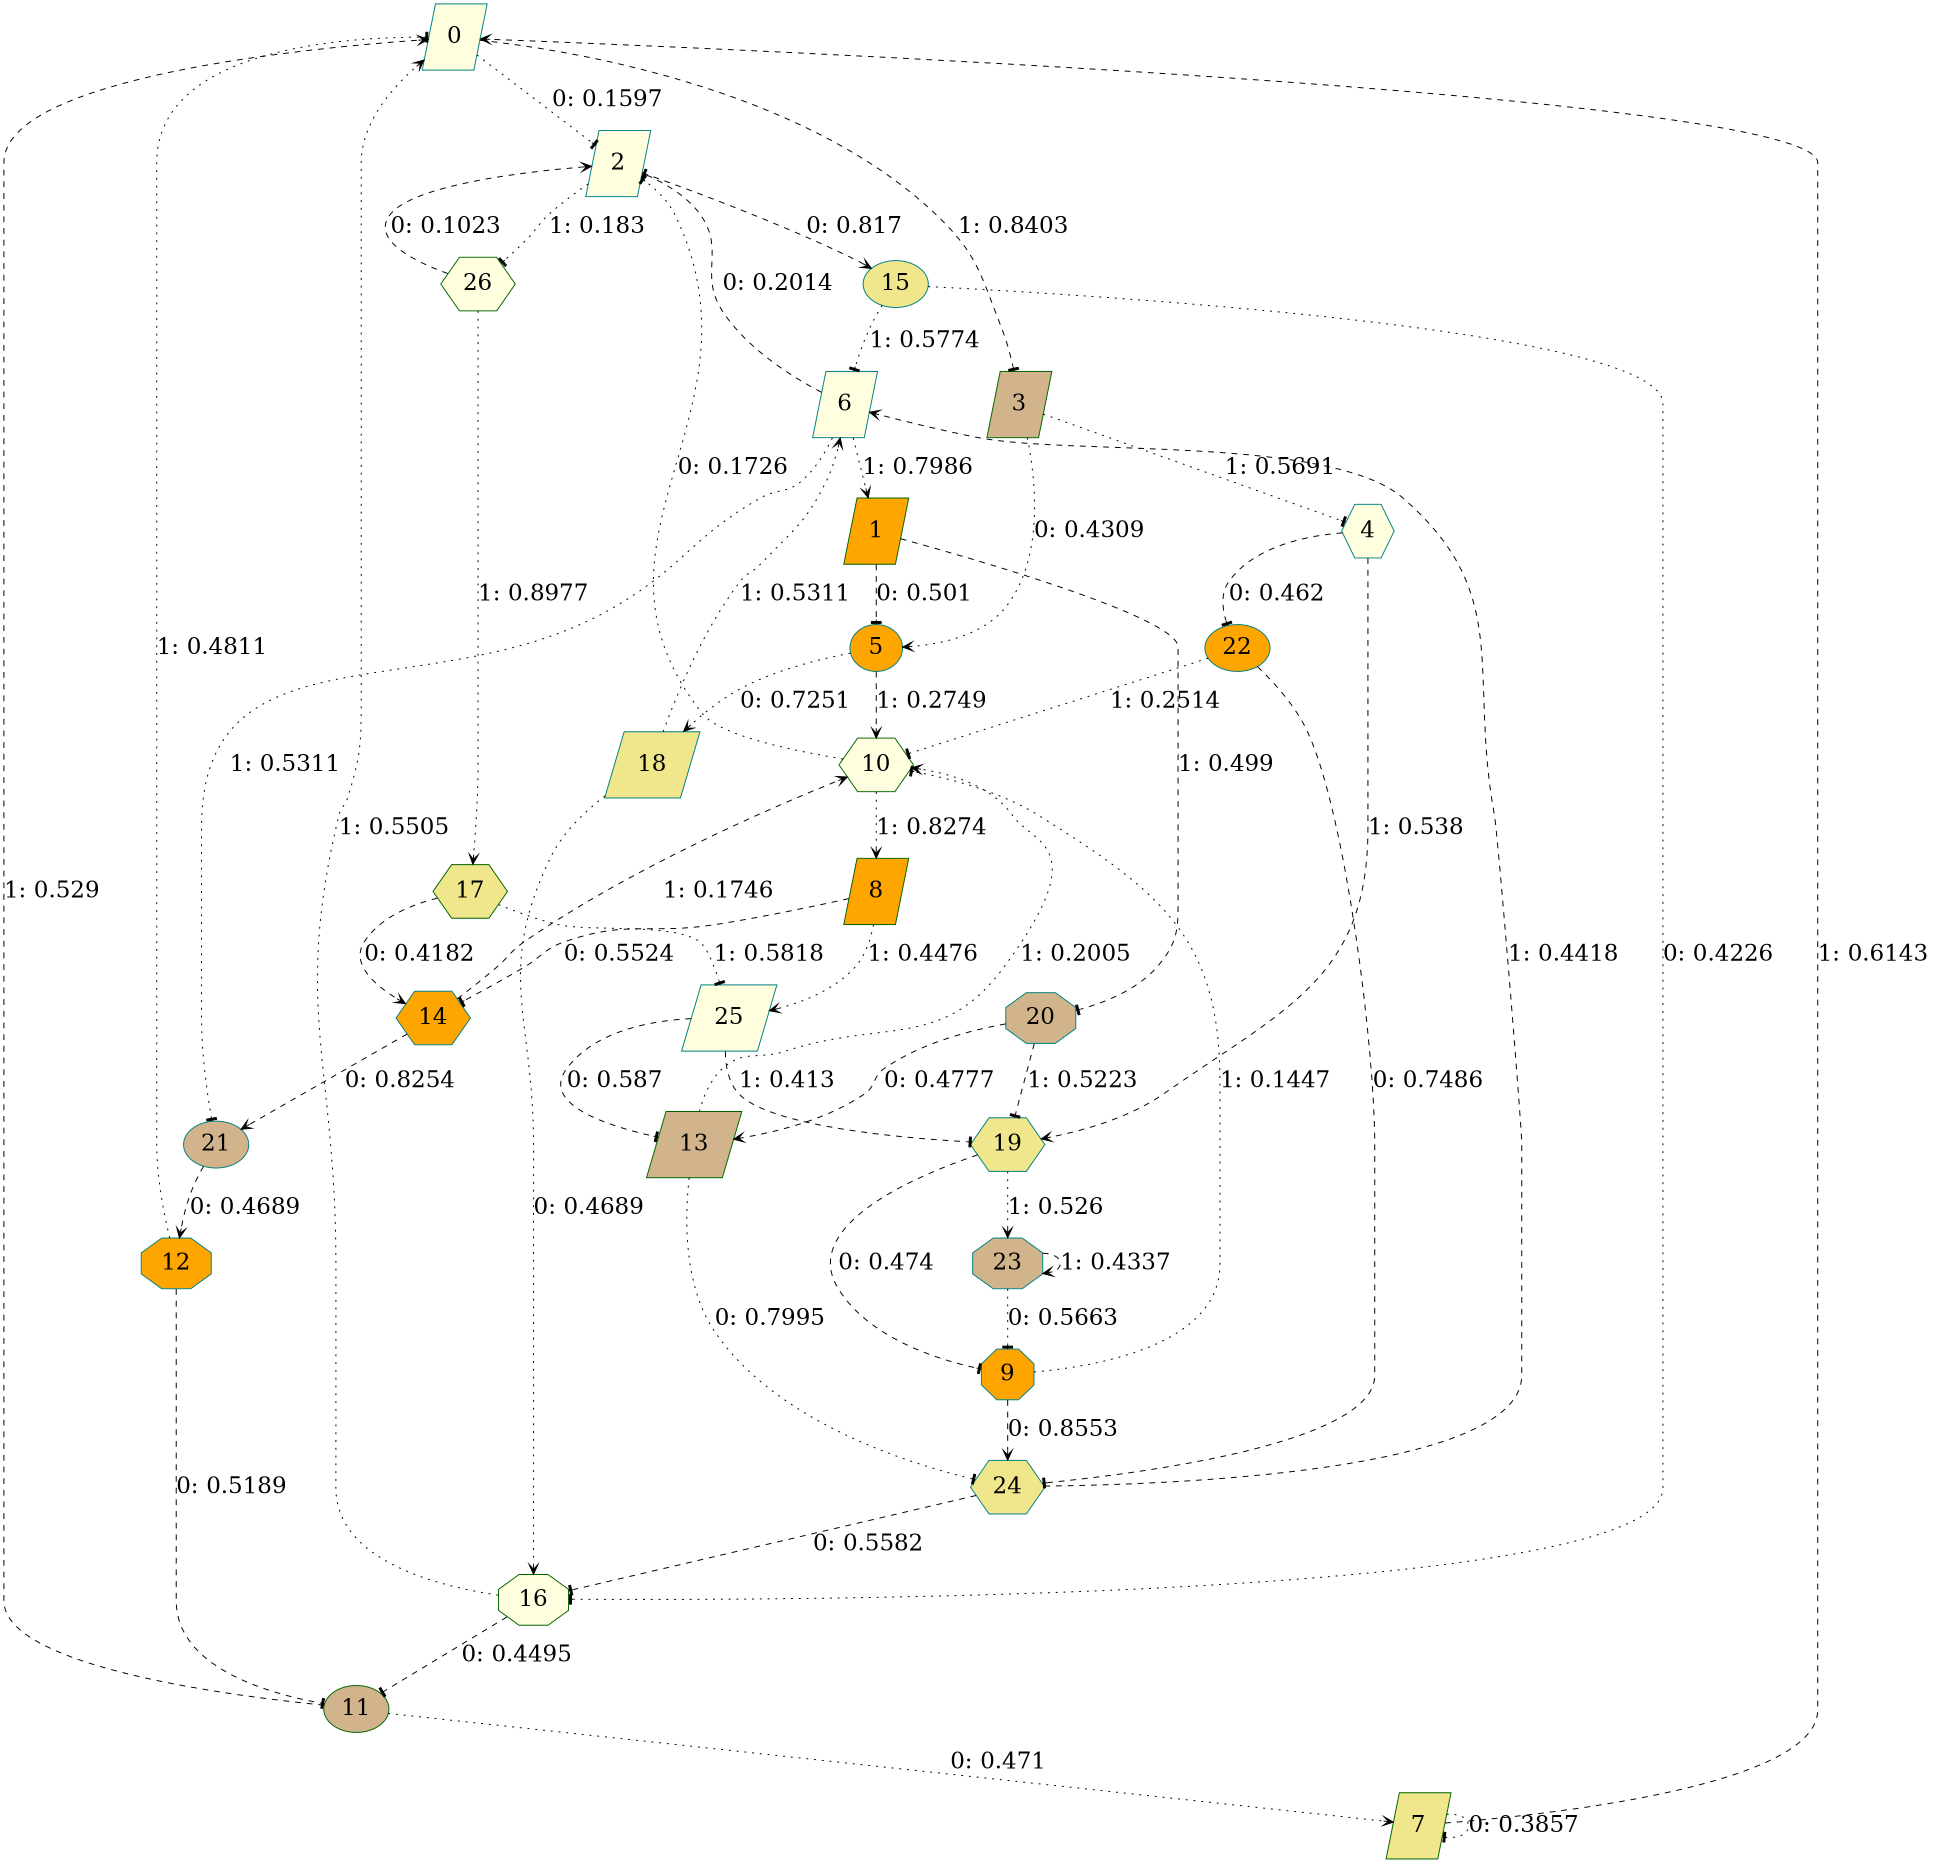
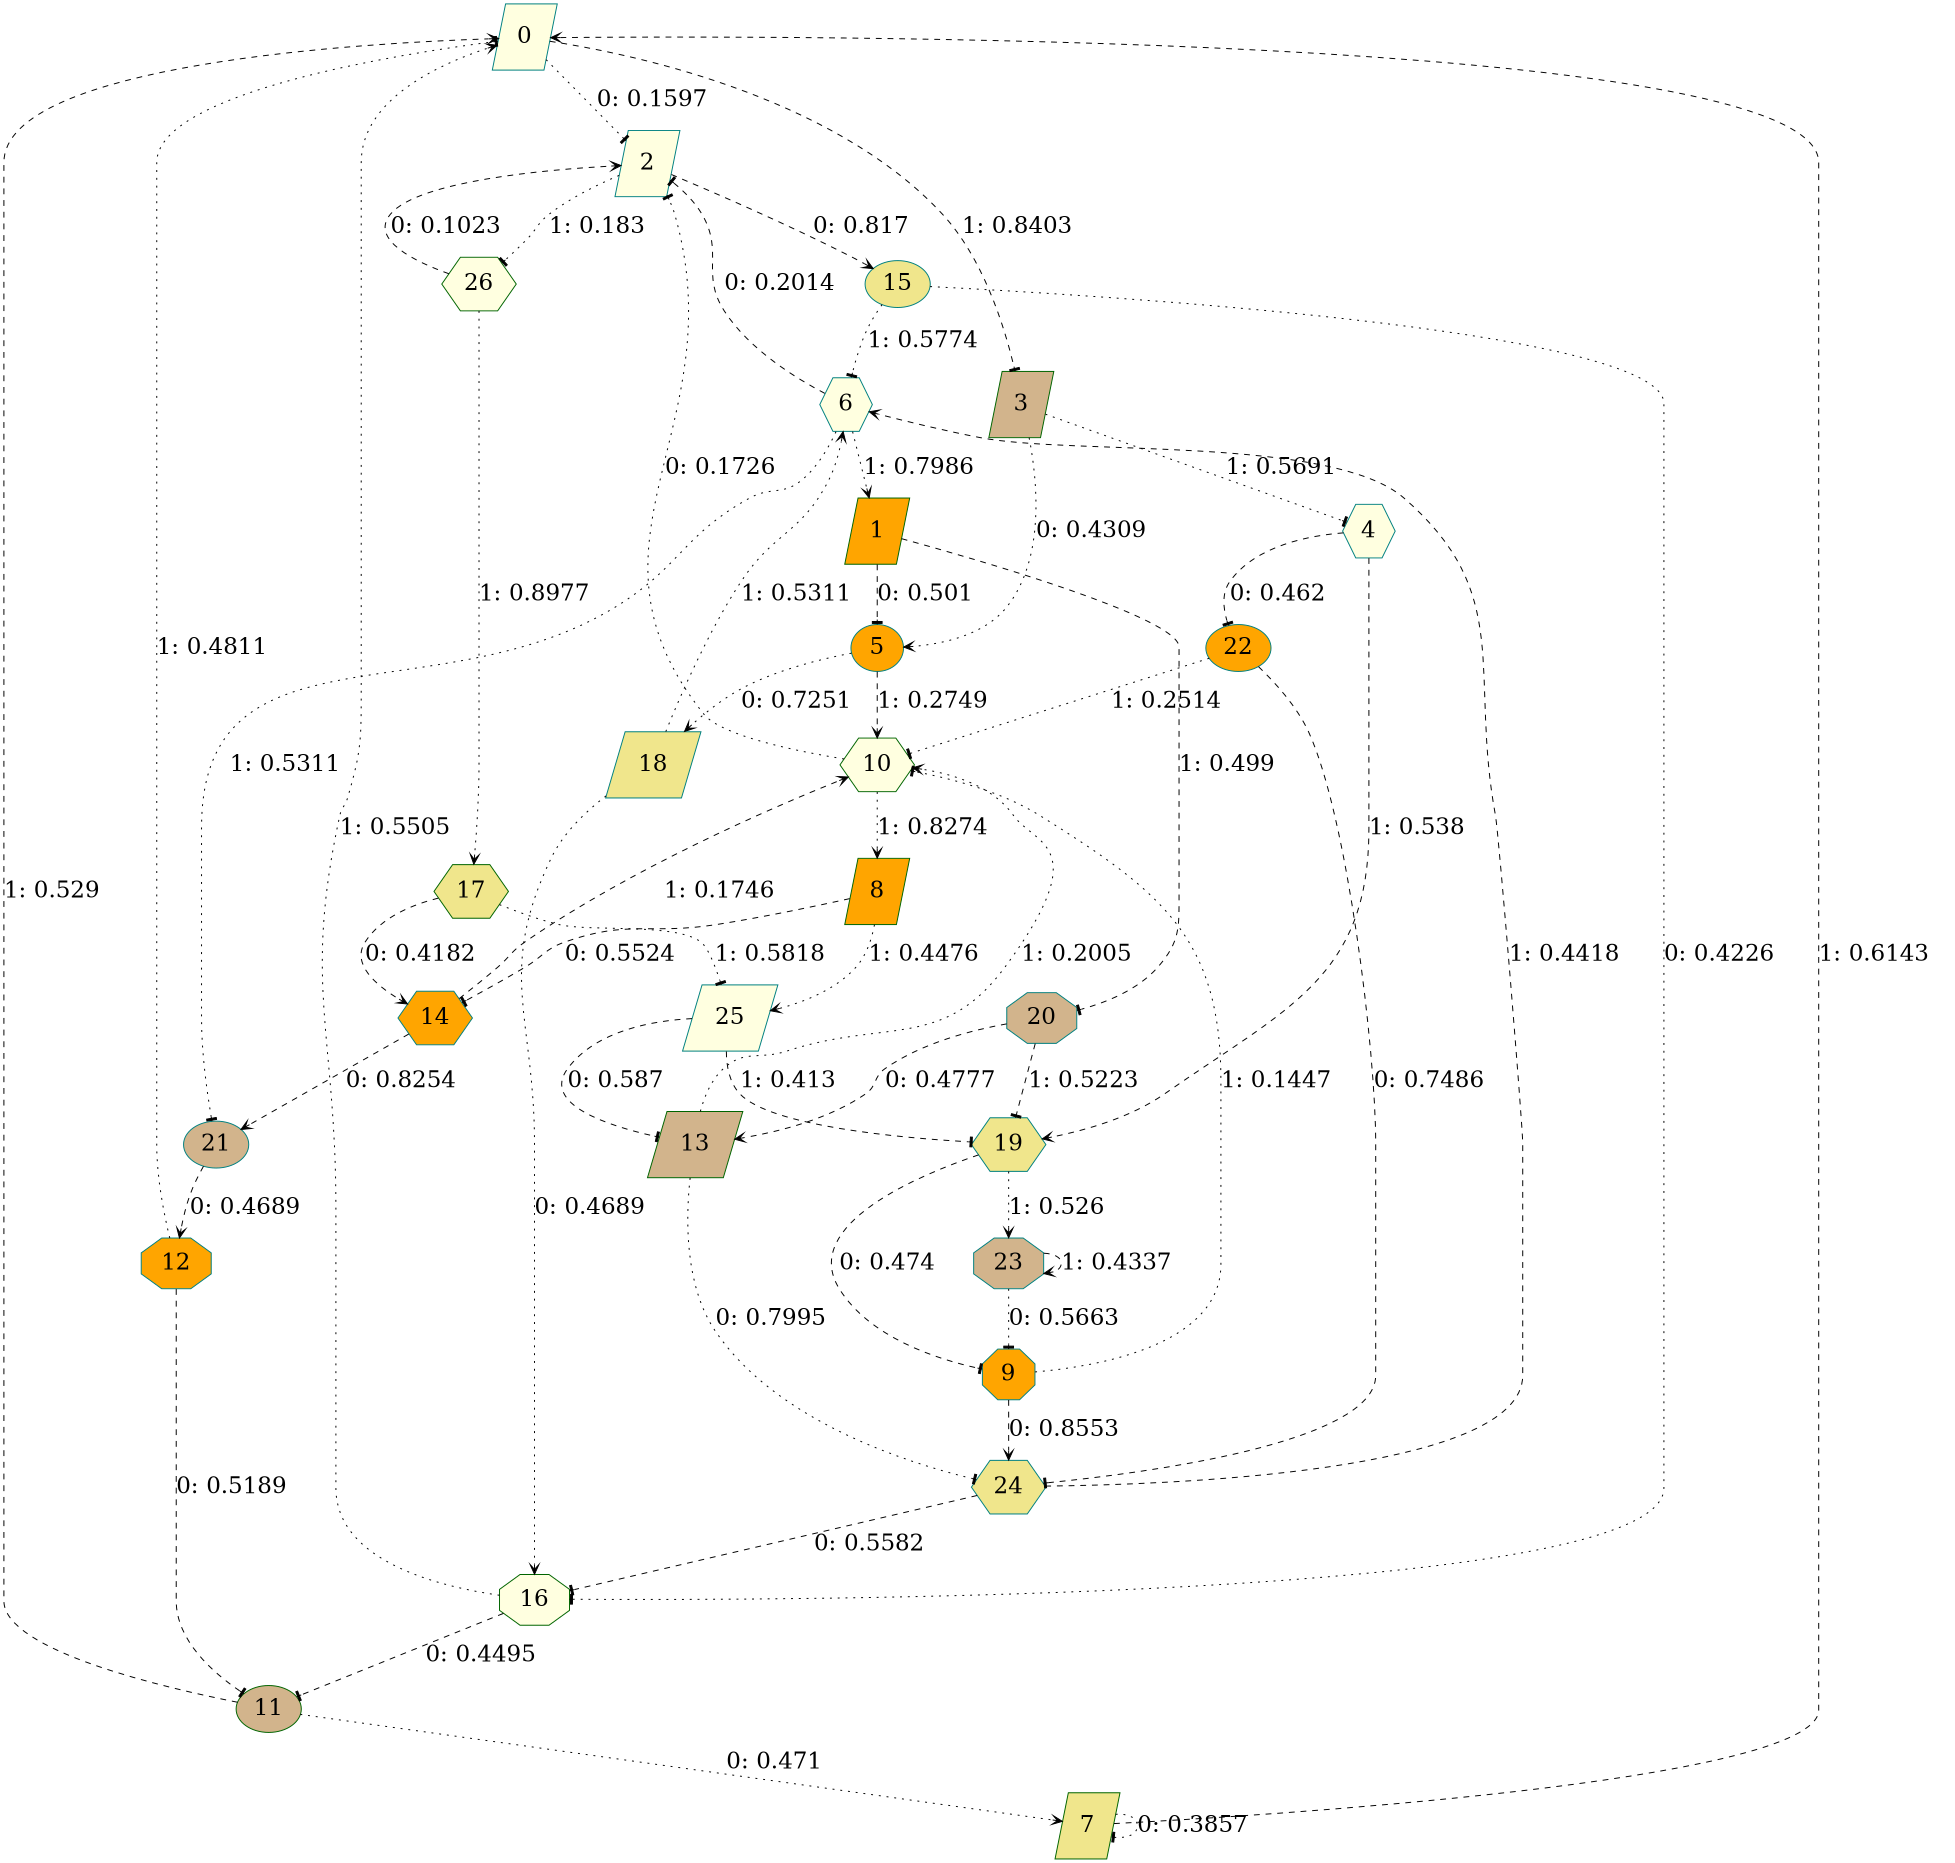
(845, 405) -> (846, 405)
